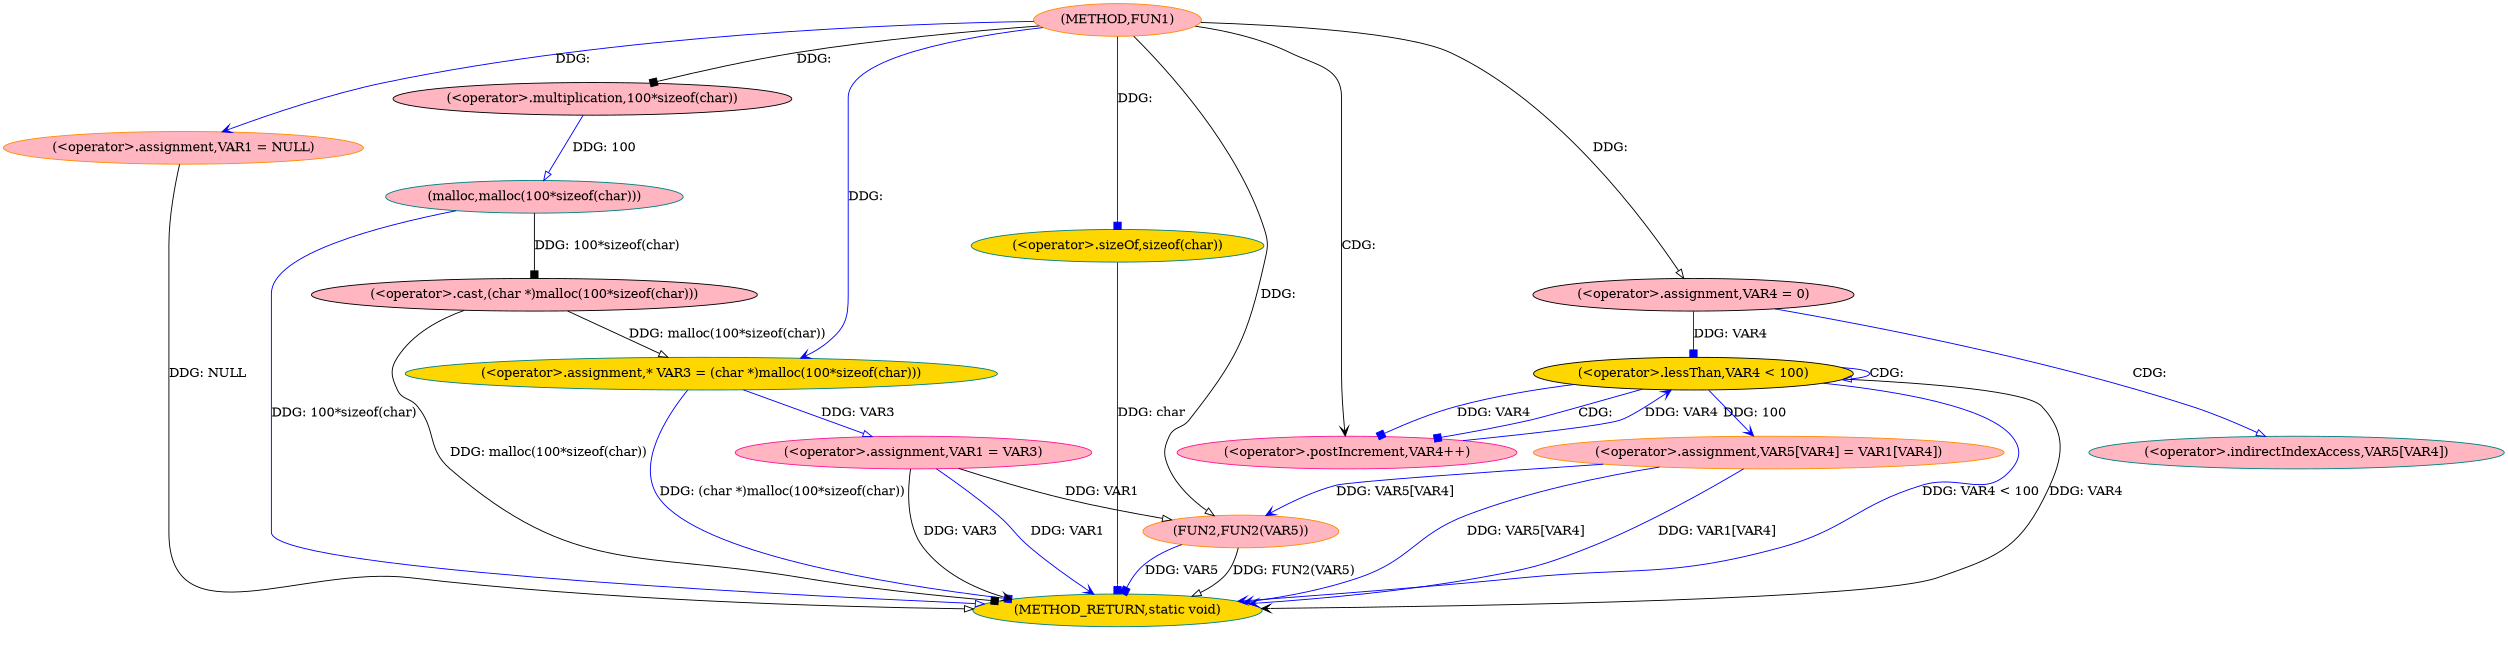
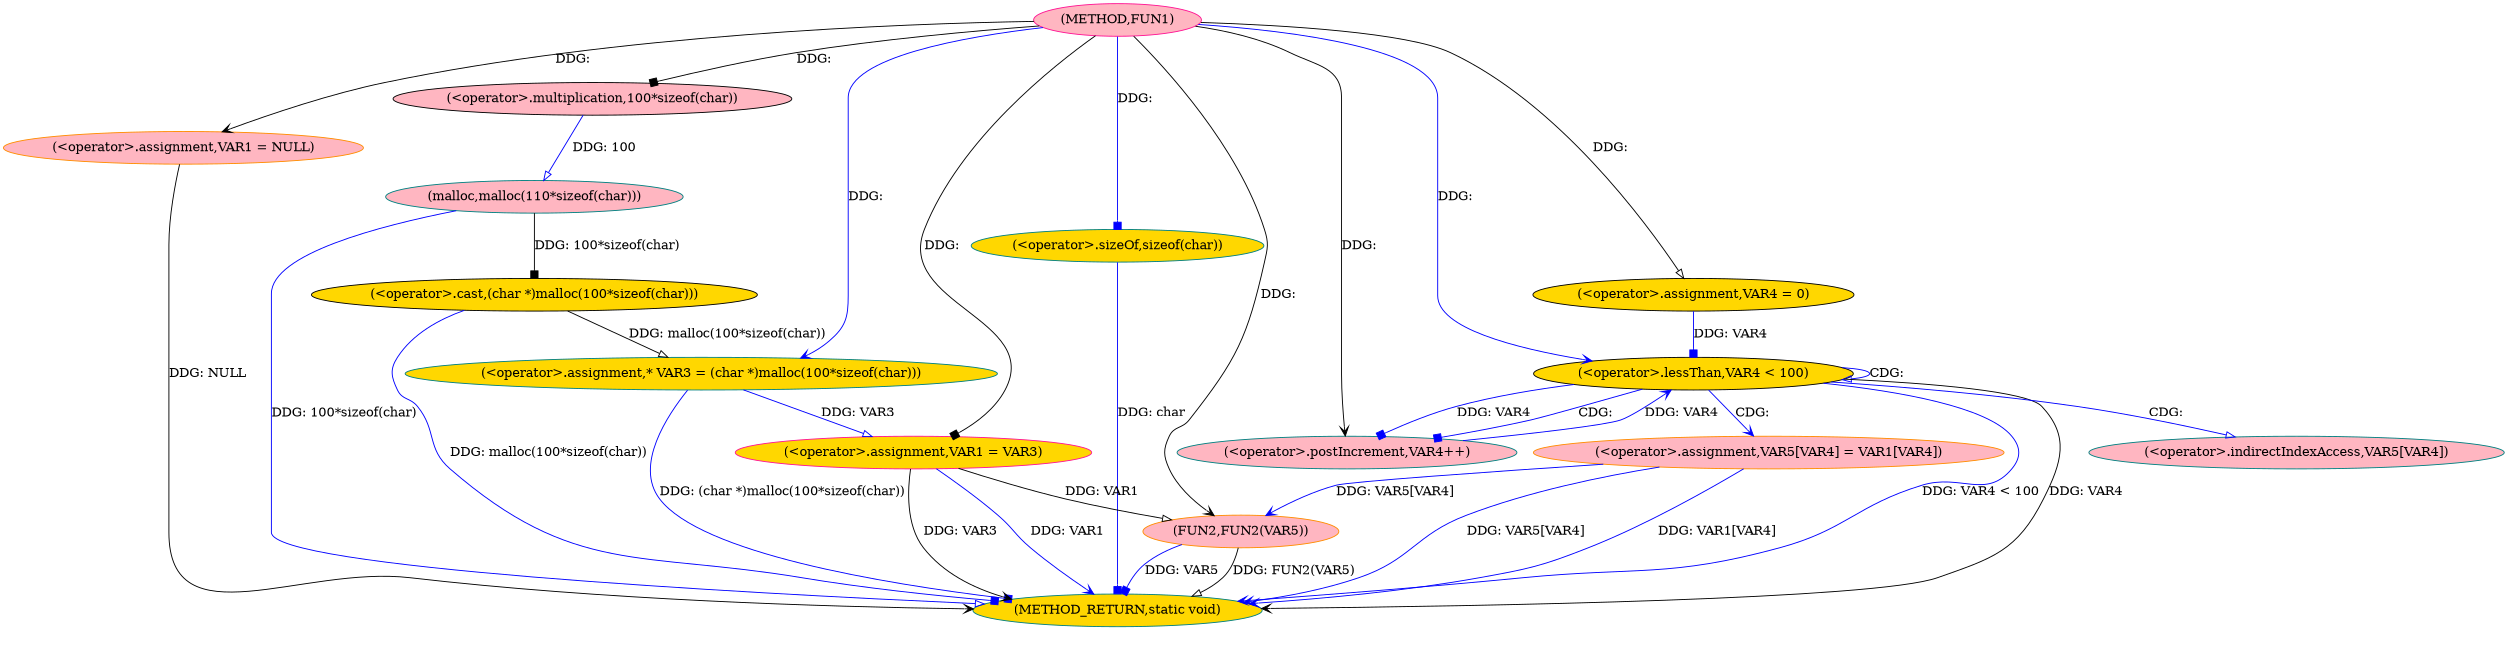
(1118, 20) -> (1118, 20)
(628, 46) -> (628, 46)
none -> (1438, 149)
(534, 197) -> (534, 197)
none -> (925, 229)
(1361, 246) -> (1361, 246)
(1262, 274) -> (1262, 274)
(534, 295) -> (534, 295)
(1693, 295) -> (1693, 295)
(2019, 359) -> (2050, 403)
(1755, 413) -> (1755, 413)
(913, 453) -> (913, 453)
(1347, 453) -> (1347, 453)
(602, 551) -> (602, 551)
(364, 577) -> (364, 577)
